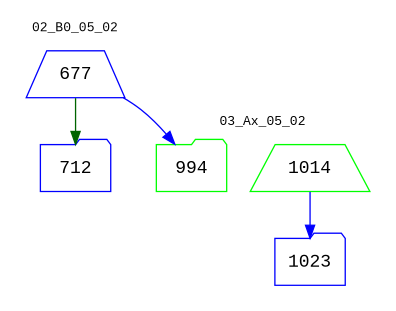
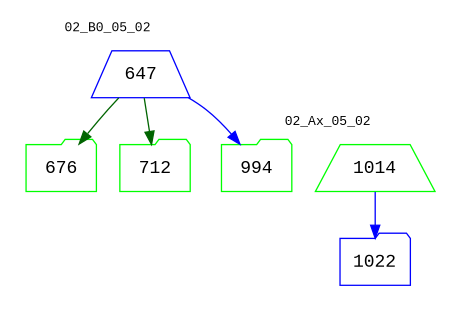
(76, 74) -> (141, 74)
(263, 122) -> (328, 122)
none -> (61, 168)
(76, 168) -> (155, 168)
(310, 262) -> (375, 262)
